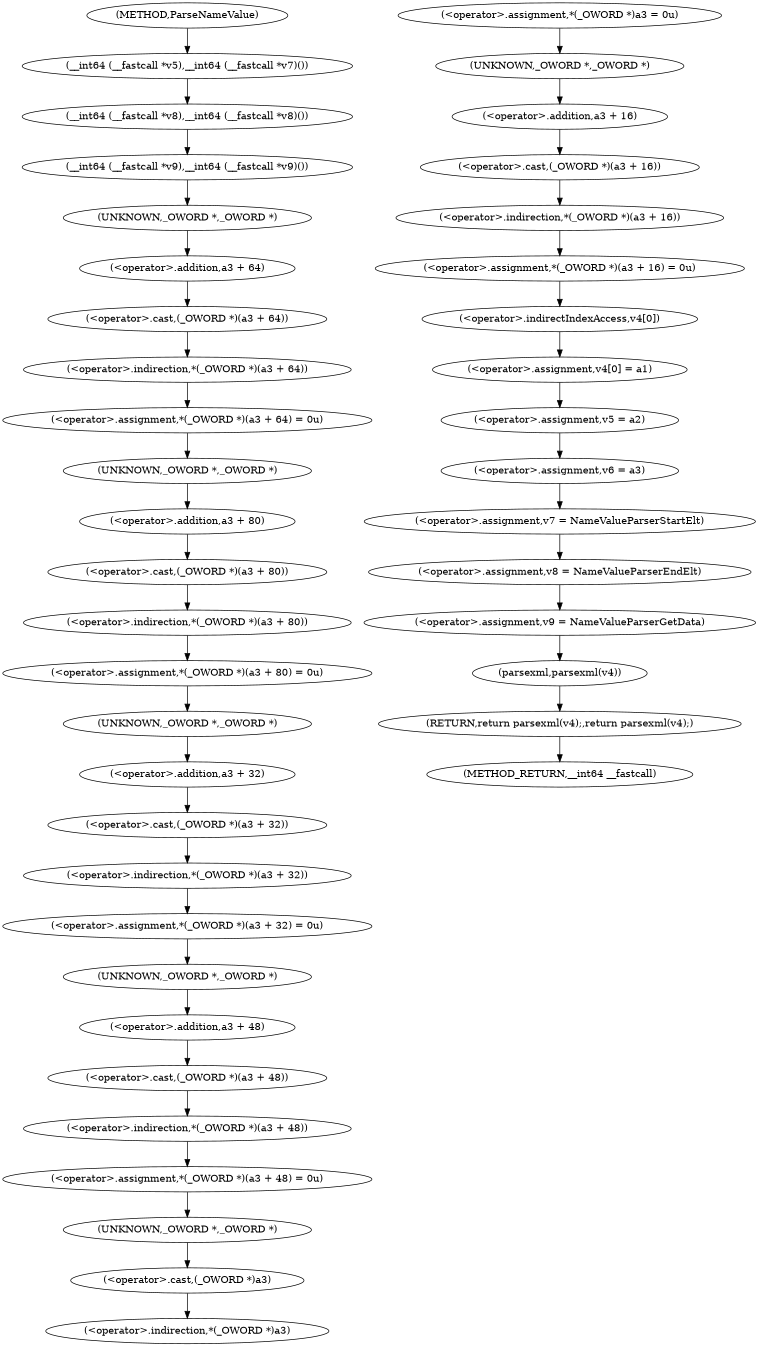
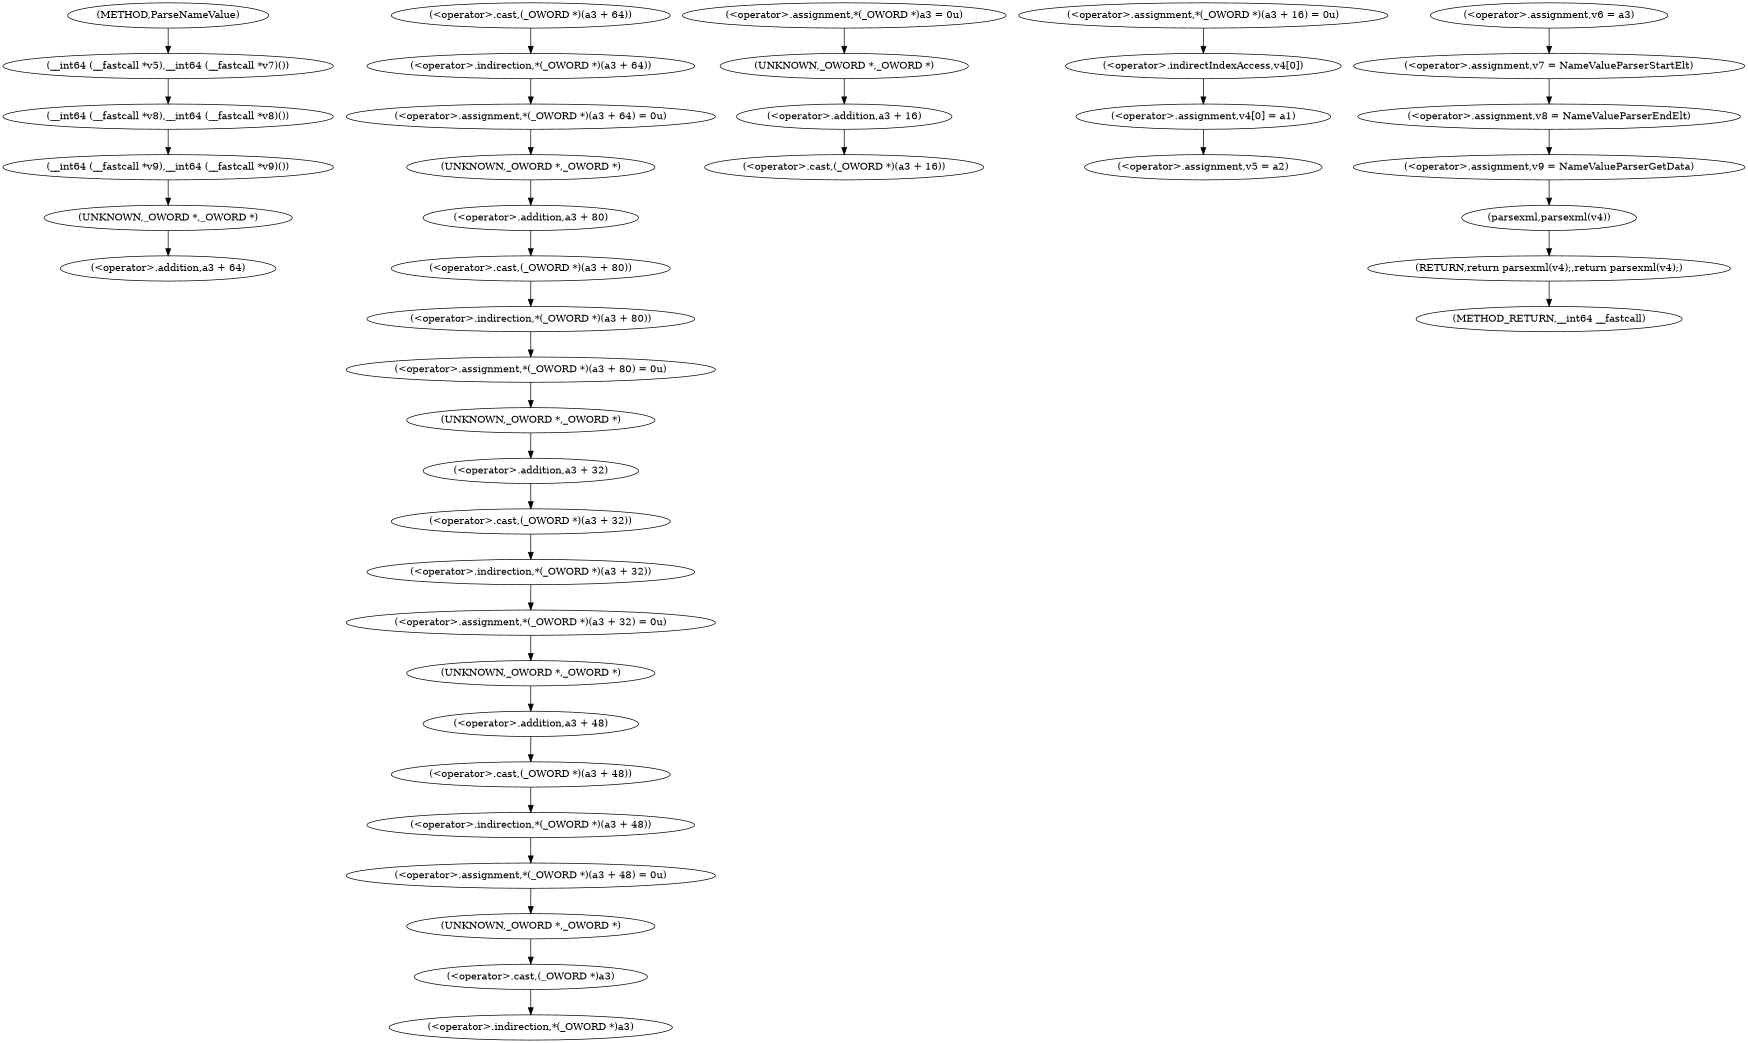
(560, 218) -> none
(187, 290) -> none
(560, 442) -> none
